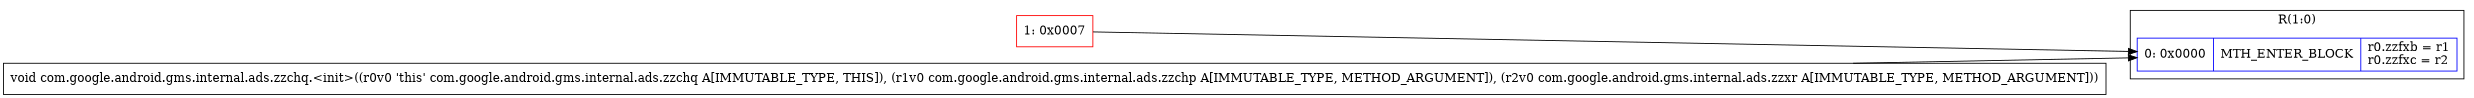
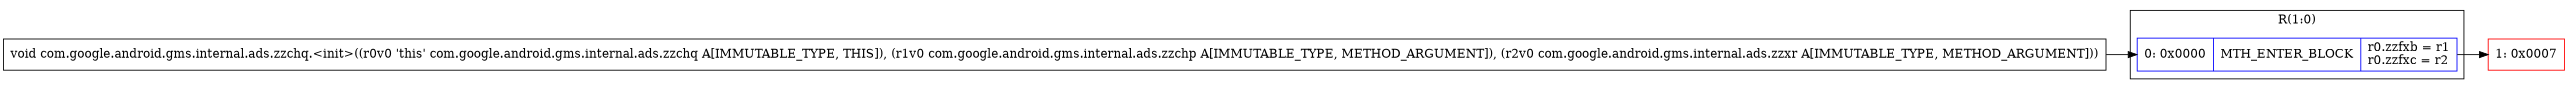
(1611, 42) -> (2469, 55)
